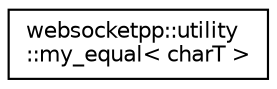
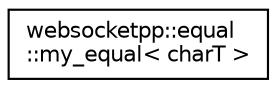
(138, 44) -> (138, 44)
